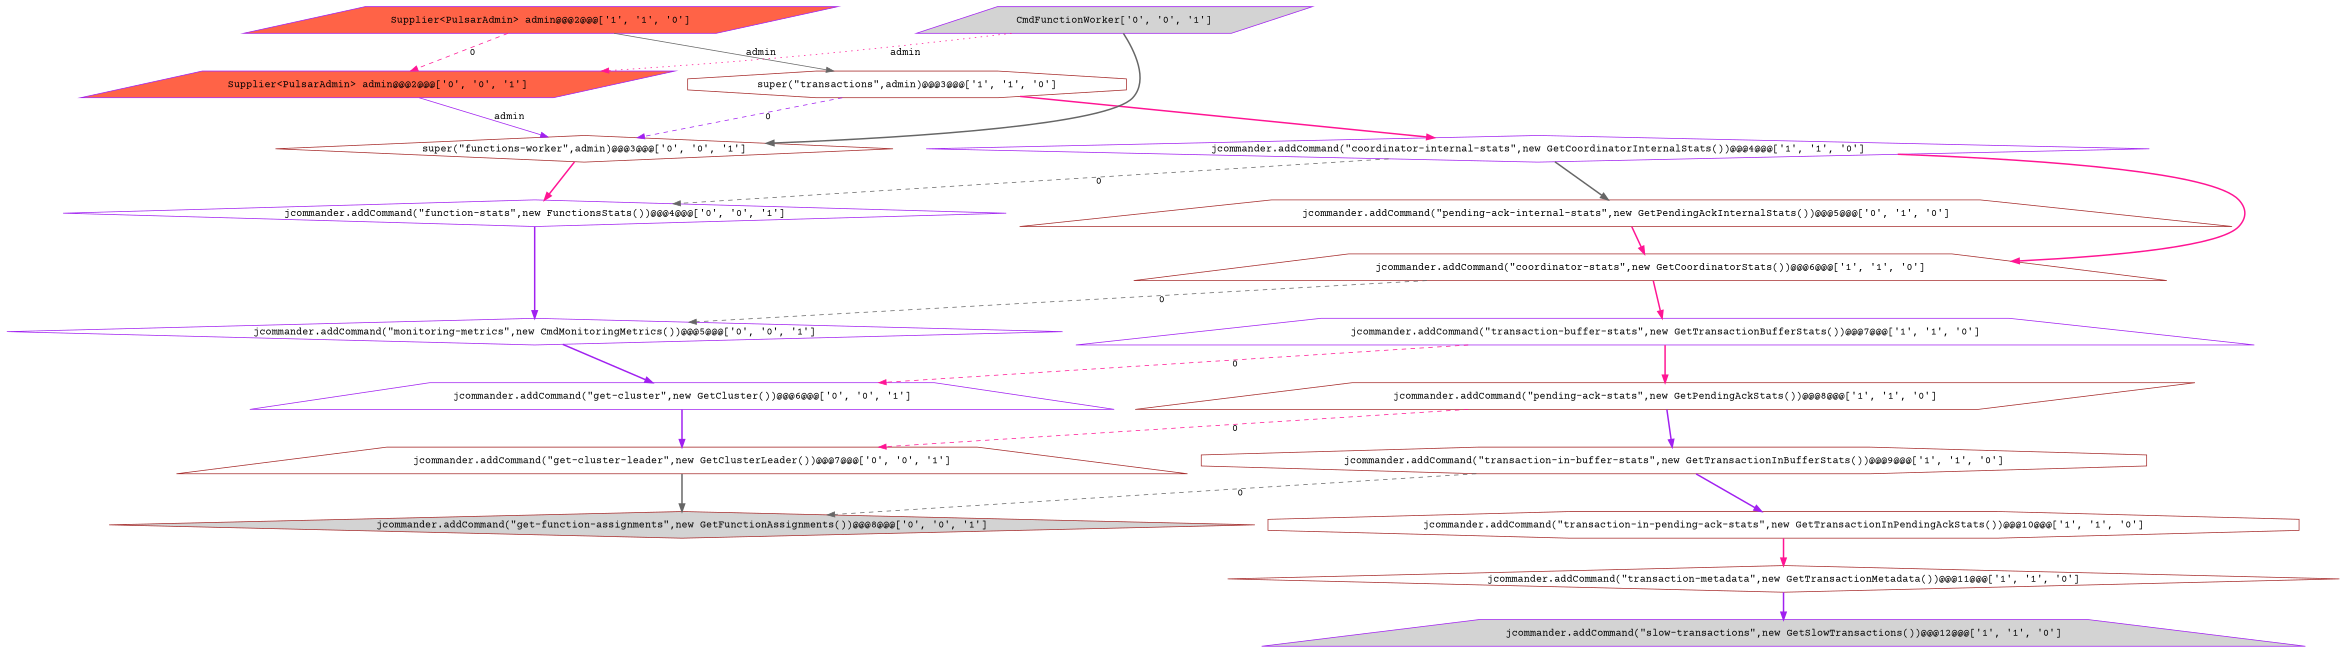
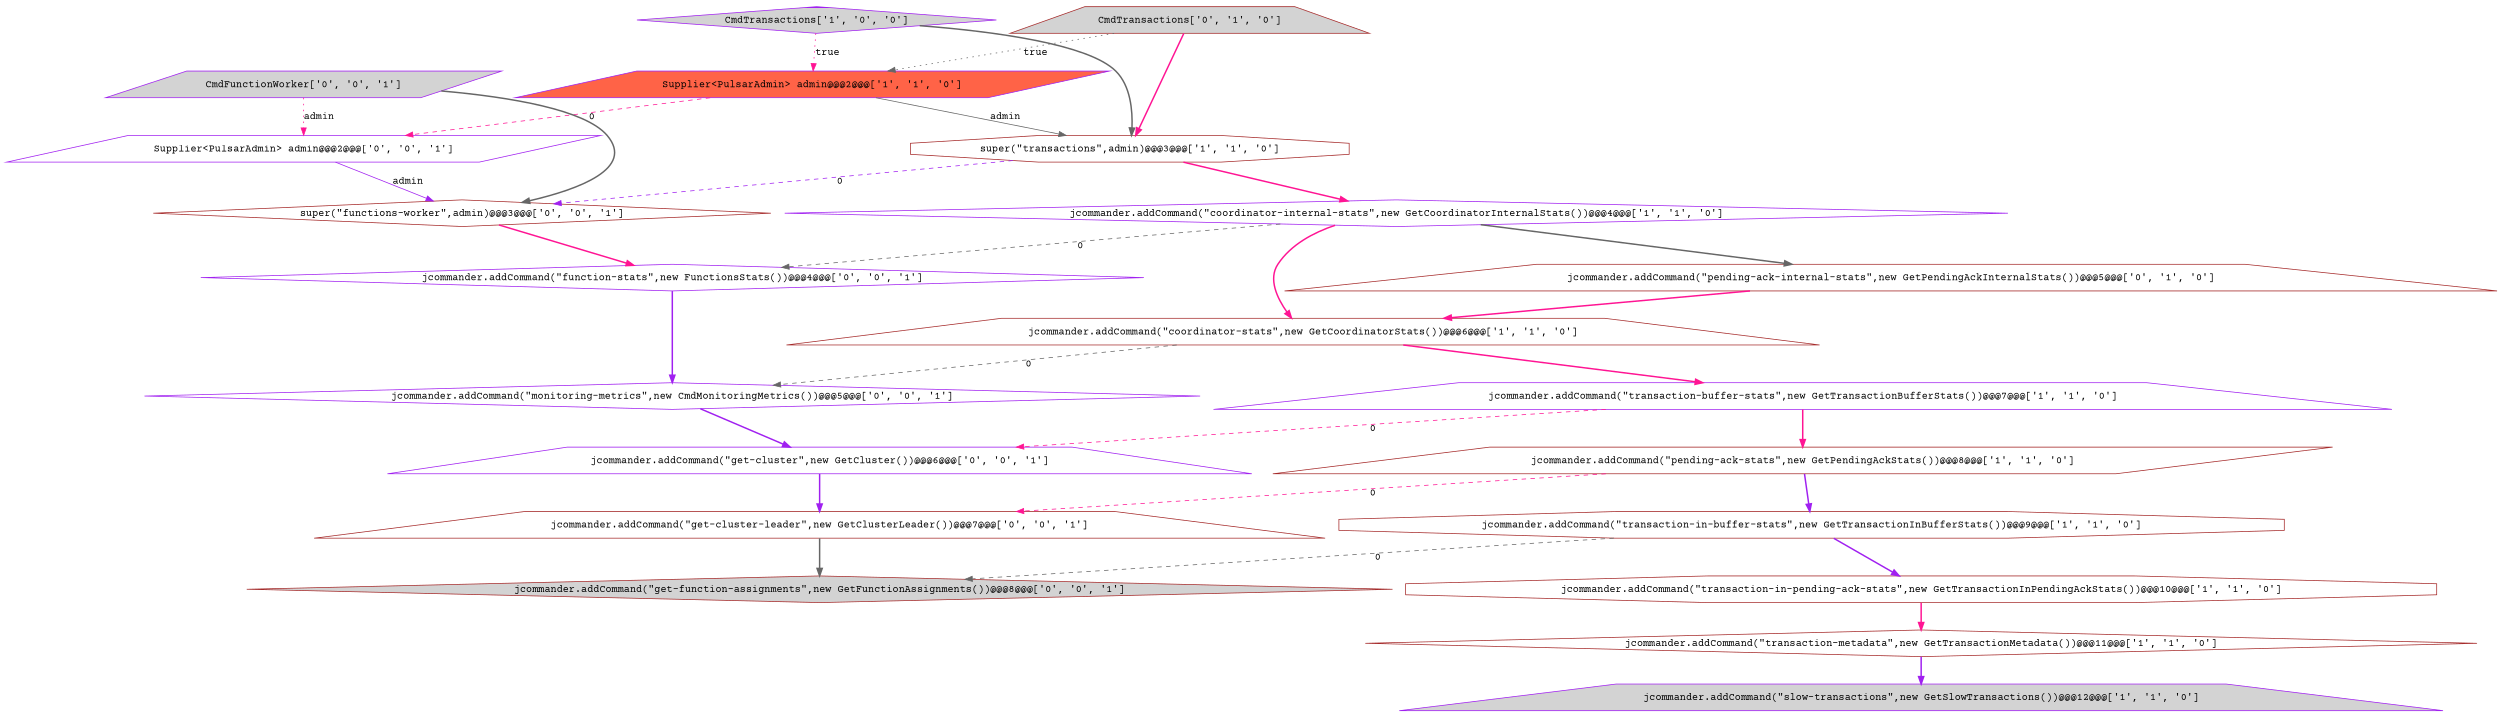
none -> (817, 20)
none -> (1190, 20)
(378, 84) -> (304, 149)
